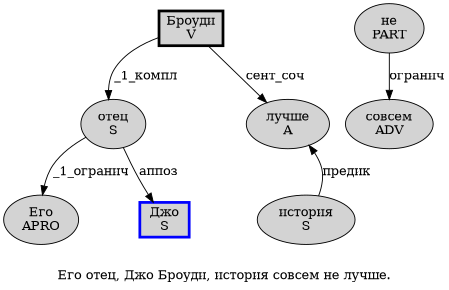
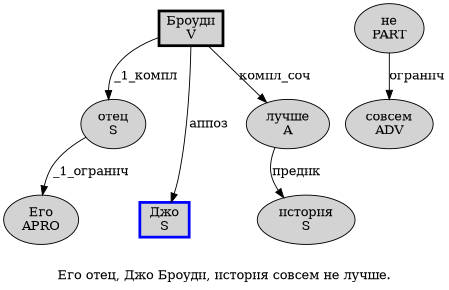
(275, 76) -> (275, 76)
(135, 171) -> (187, 120)
(322, 174) -> (271, 169)
